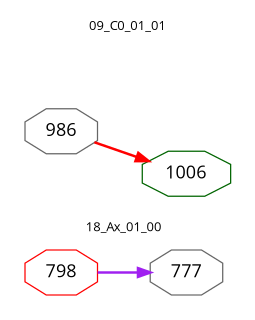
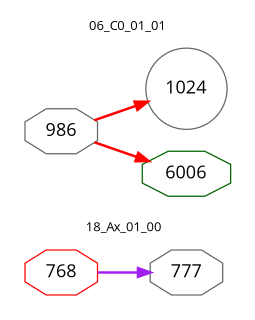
(128, 27) -> (128, 27)
none -> (186, 89)
(186, 174) -> (186, 174)
(61, 272) -> (61, 272)
